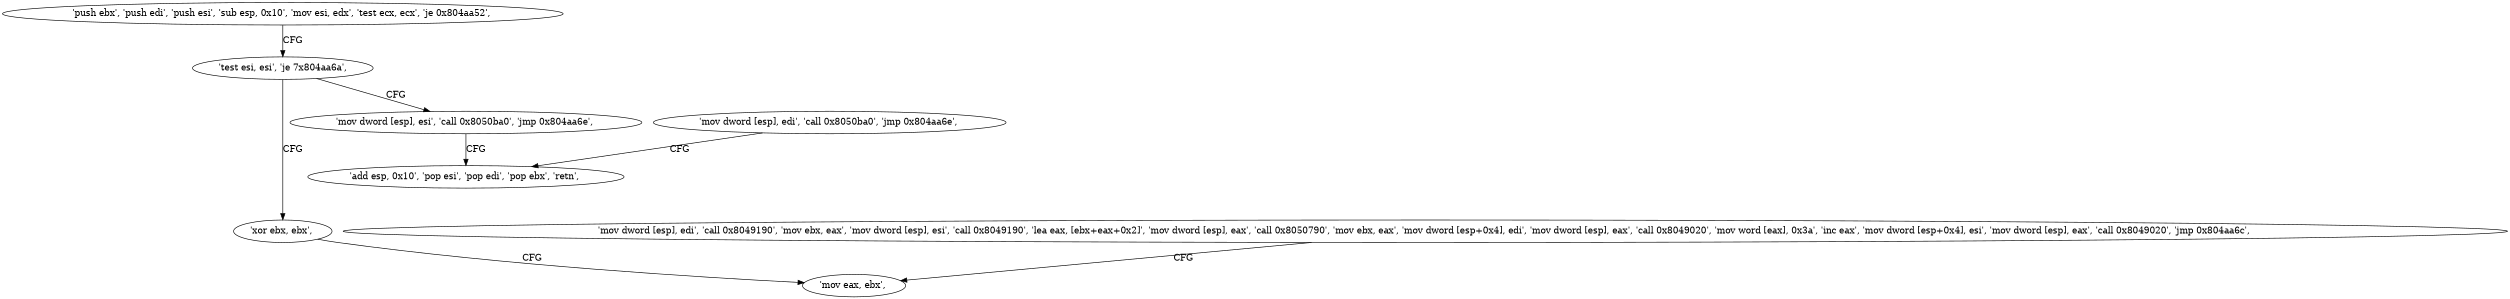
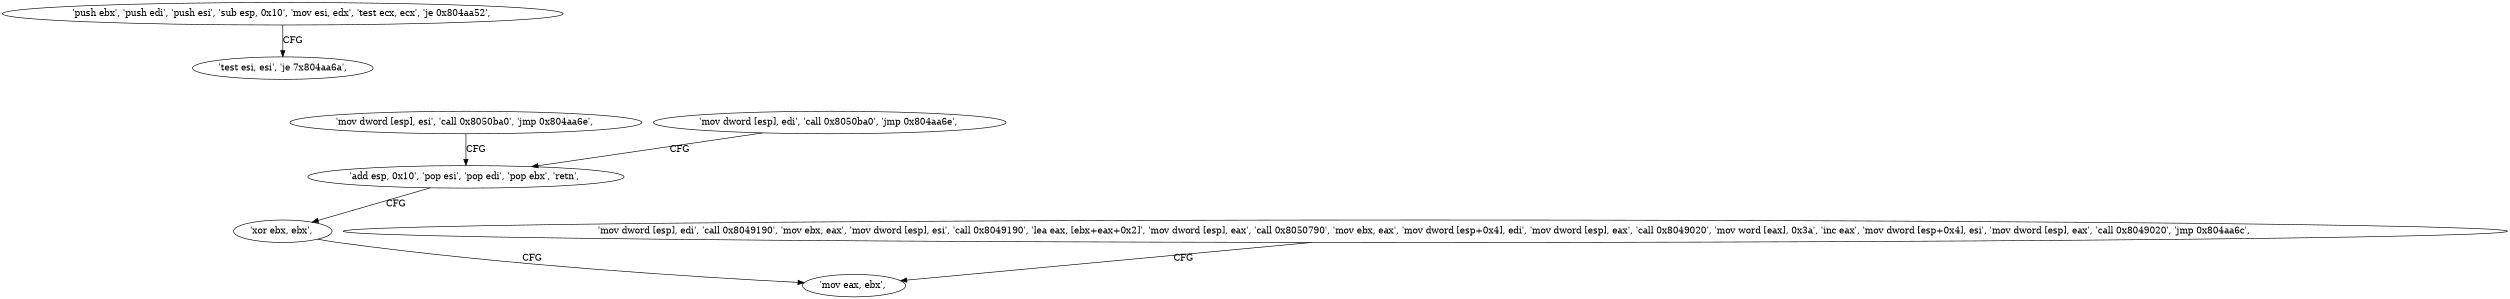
(370, 94) -> none
(283, 147) -> (374, 204)
